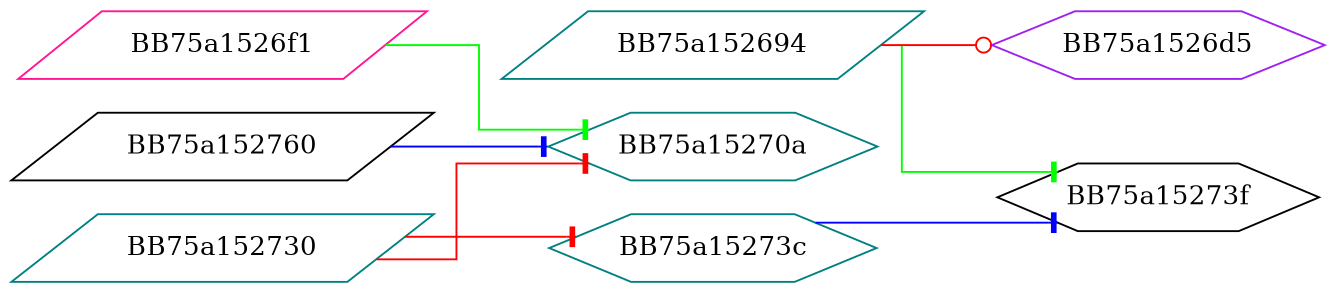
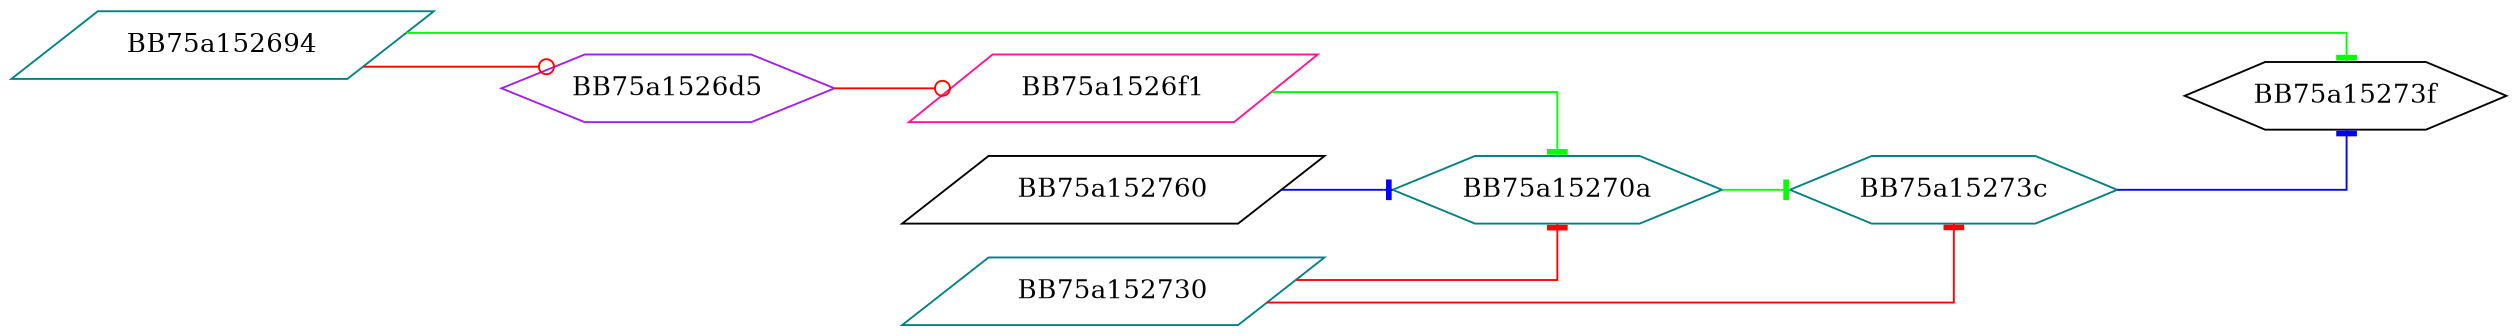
none -> (885, 88)
none -> (1751, 190)
